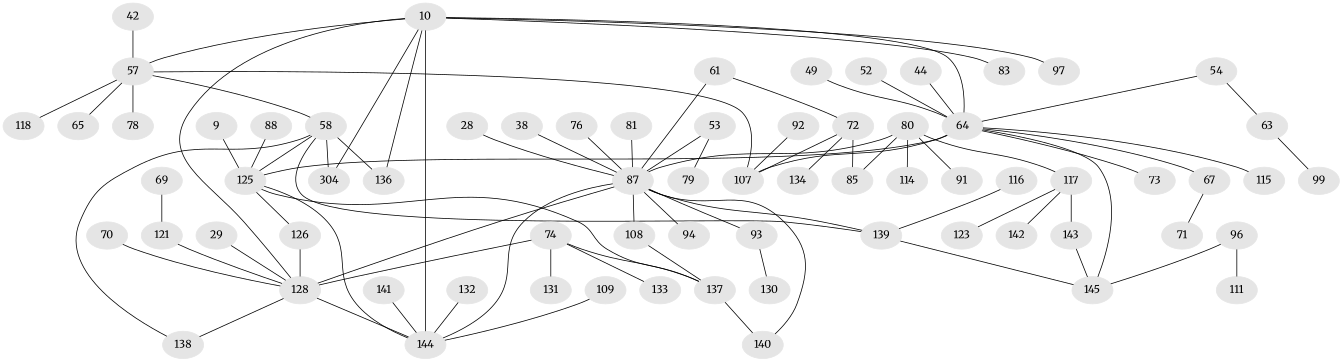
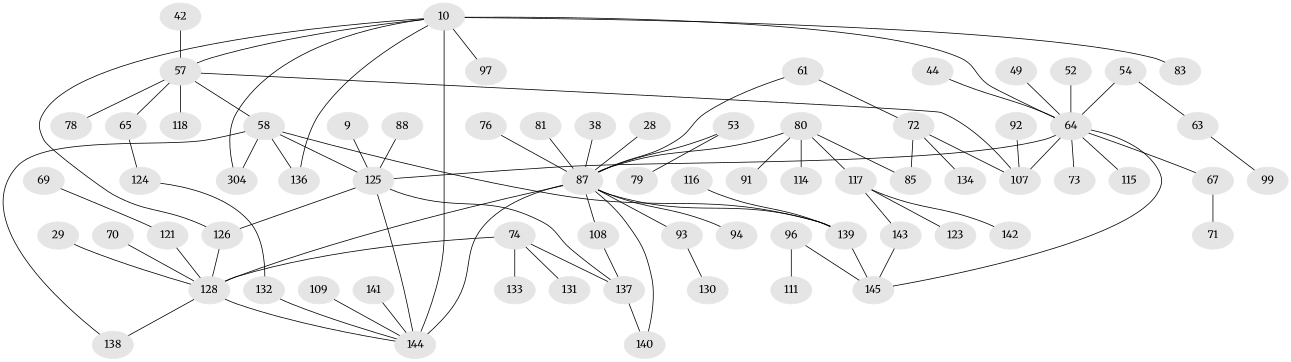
(200, 100) -> (121, 67)
none -> (140, 181)
